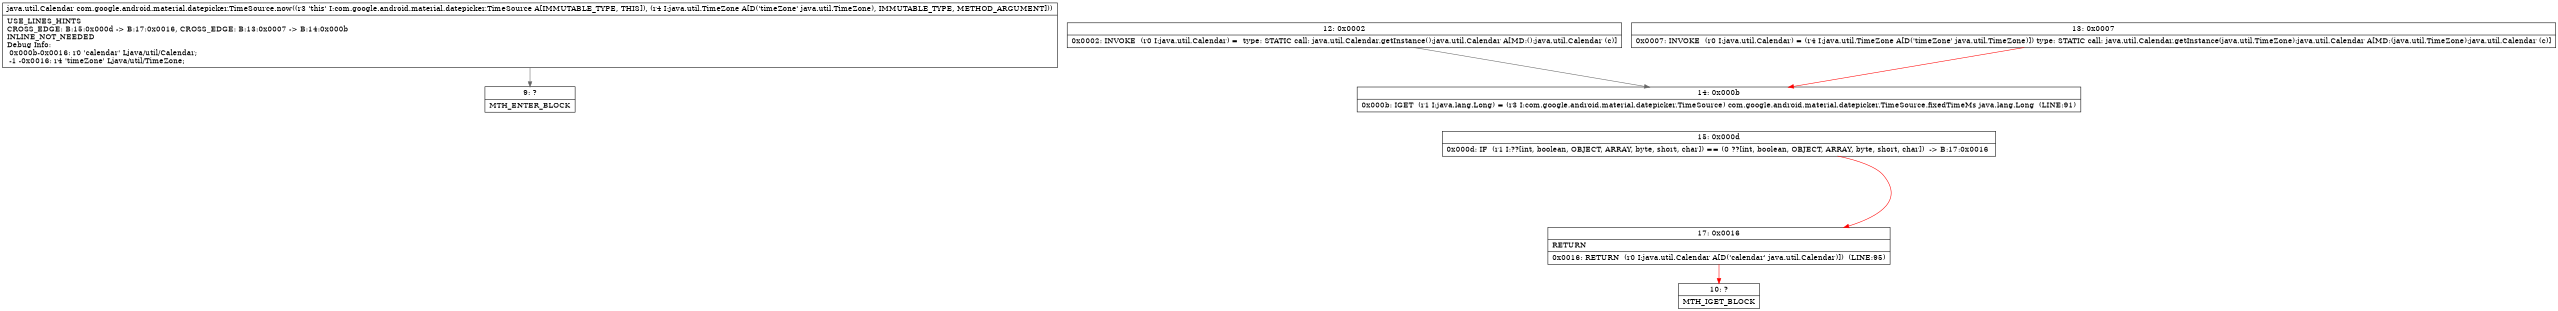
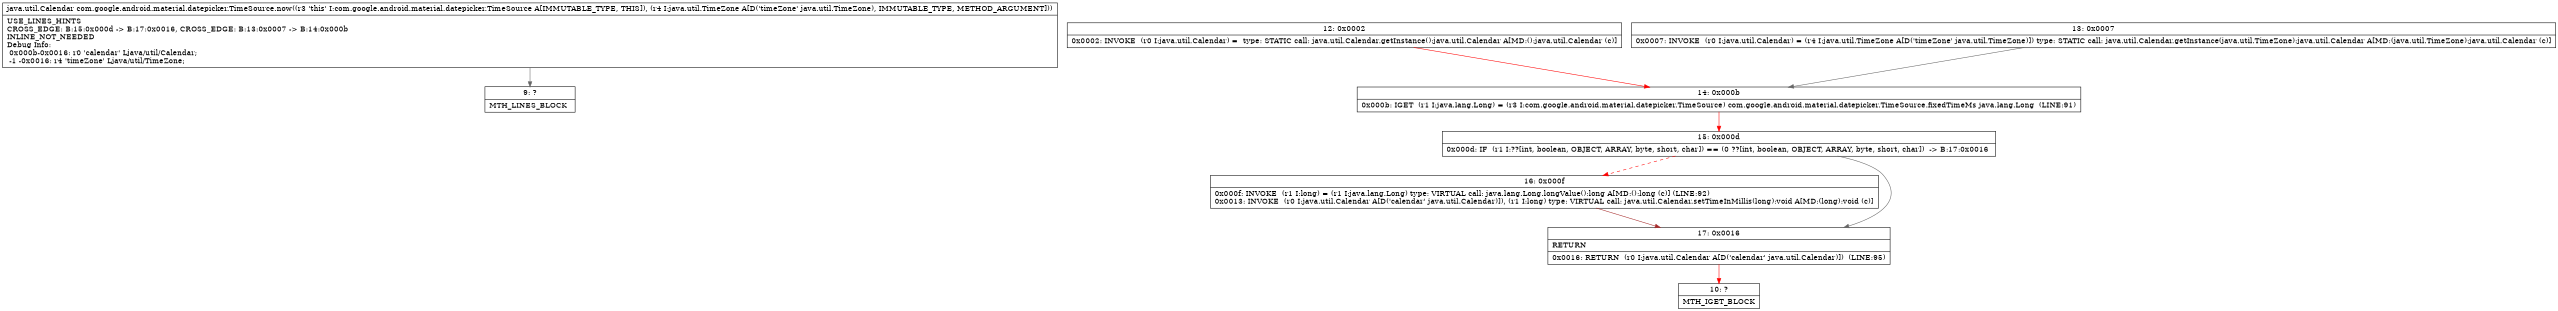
(1529, 67) -> (1529, 67)
(1909, 67) -> (1909, 67)
(530, 106) -> (528, 106)
none -> (1719, 119)
(1890, 187) -> (1890, 187)
none -> (1544, 192)
